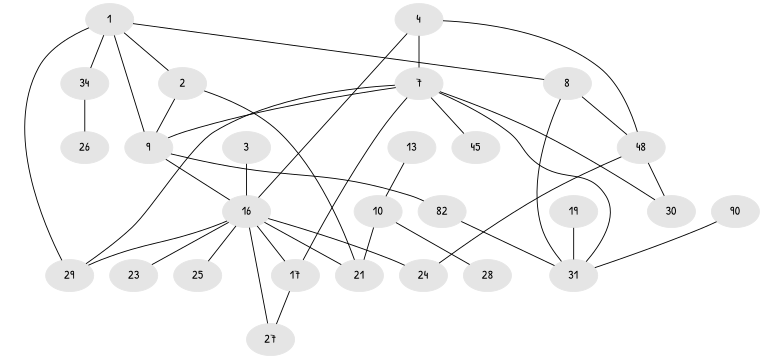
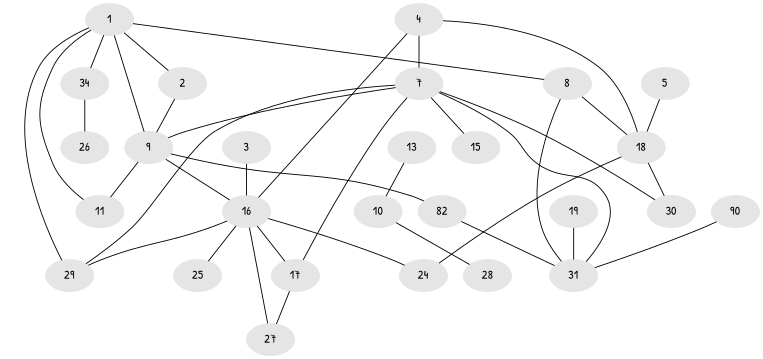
none -> (665, 84)
(476, 148) -> (476, 148)
(641, 148) -> (641, 148)
none -> (100, 212)
(134, 276) -> none
(359, 276) -> none
